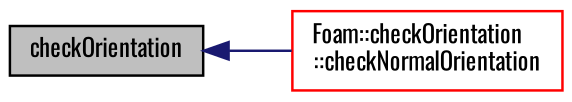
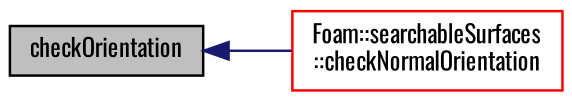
(427, 51) -> (427, 51)
